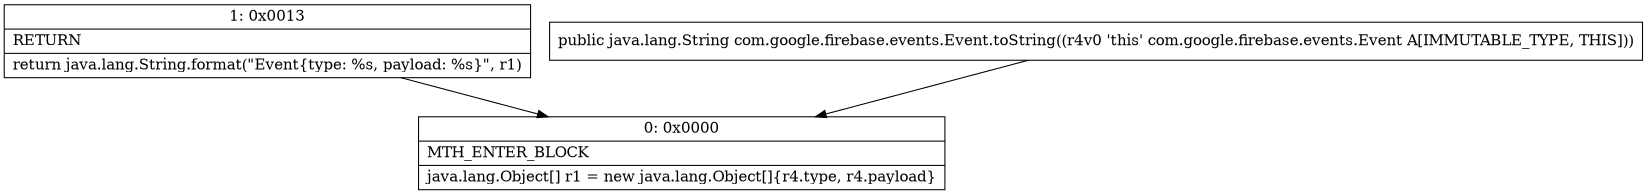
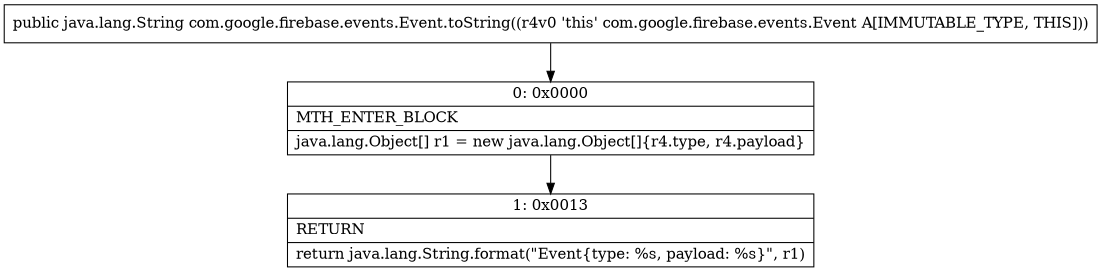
(469, 96) -> (551, 169)
